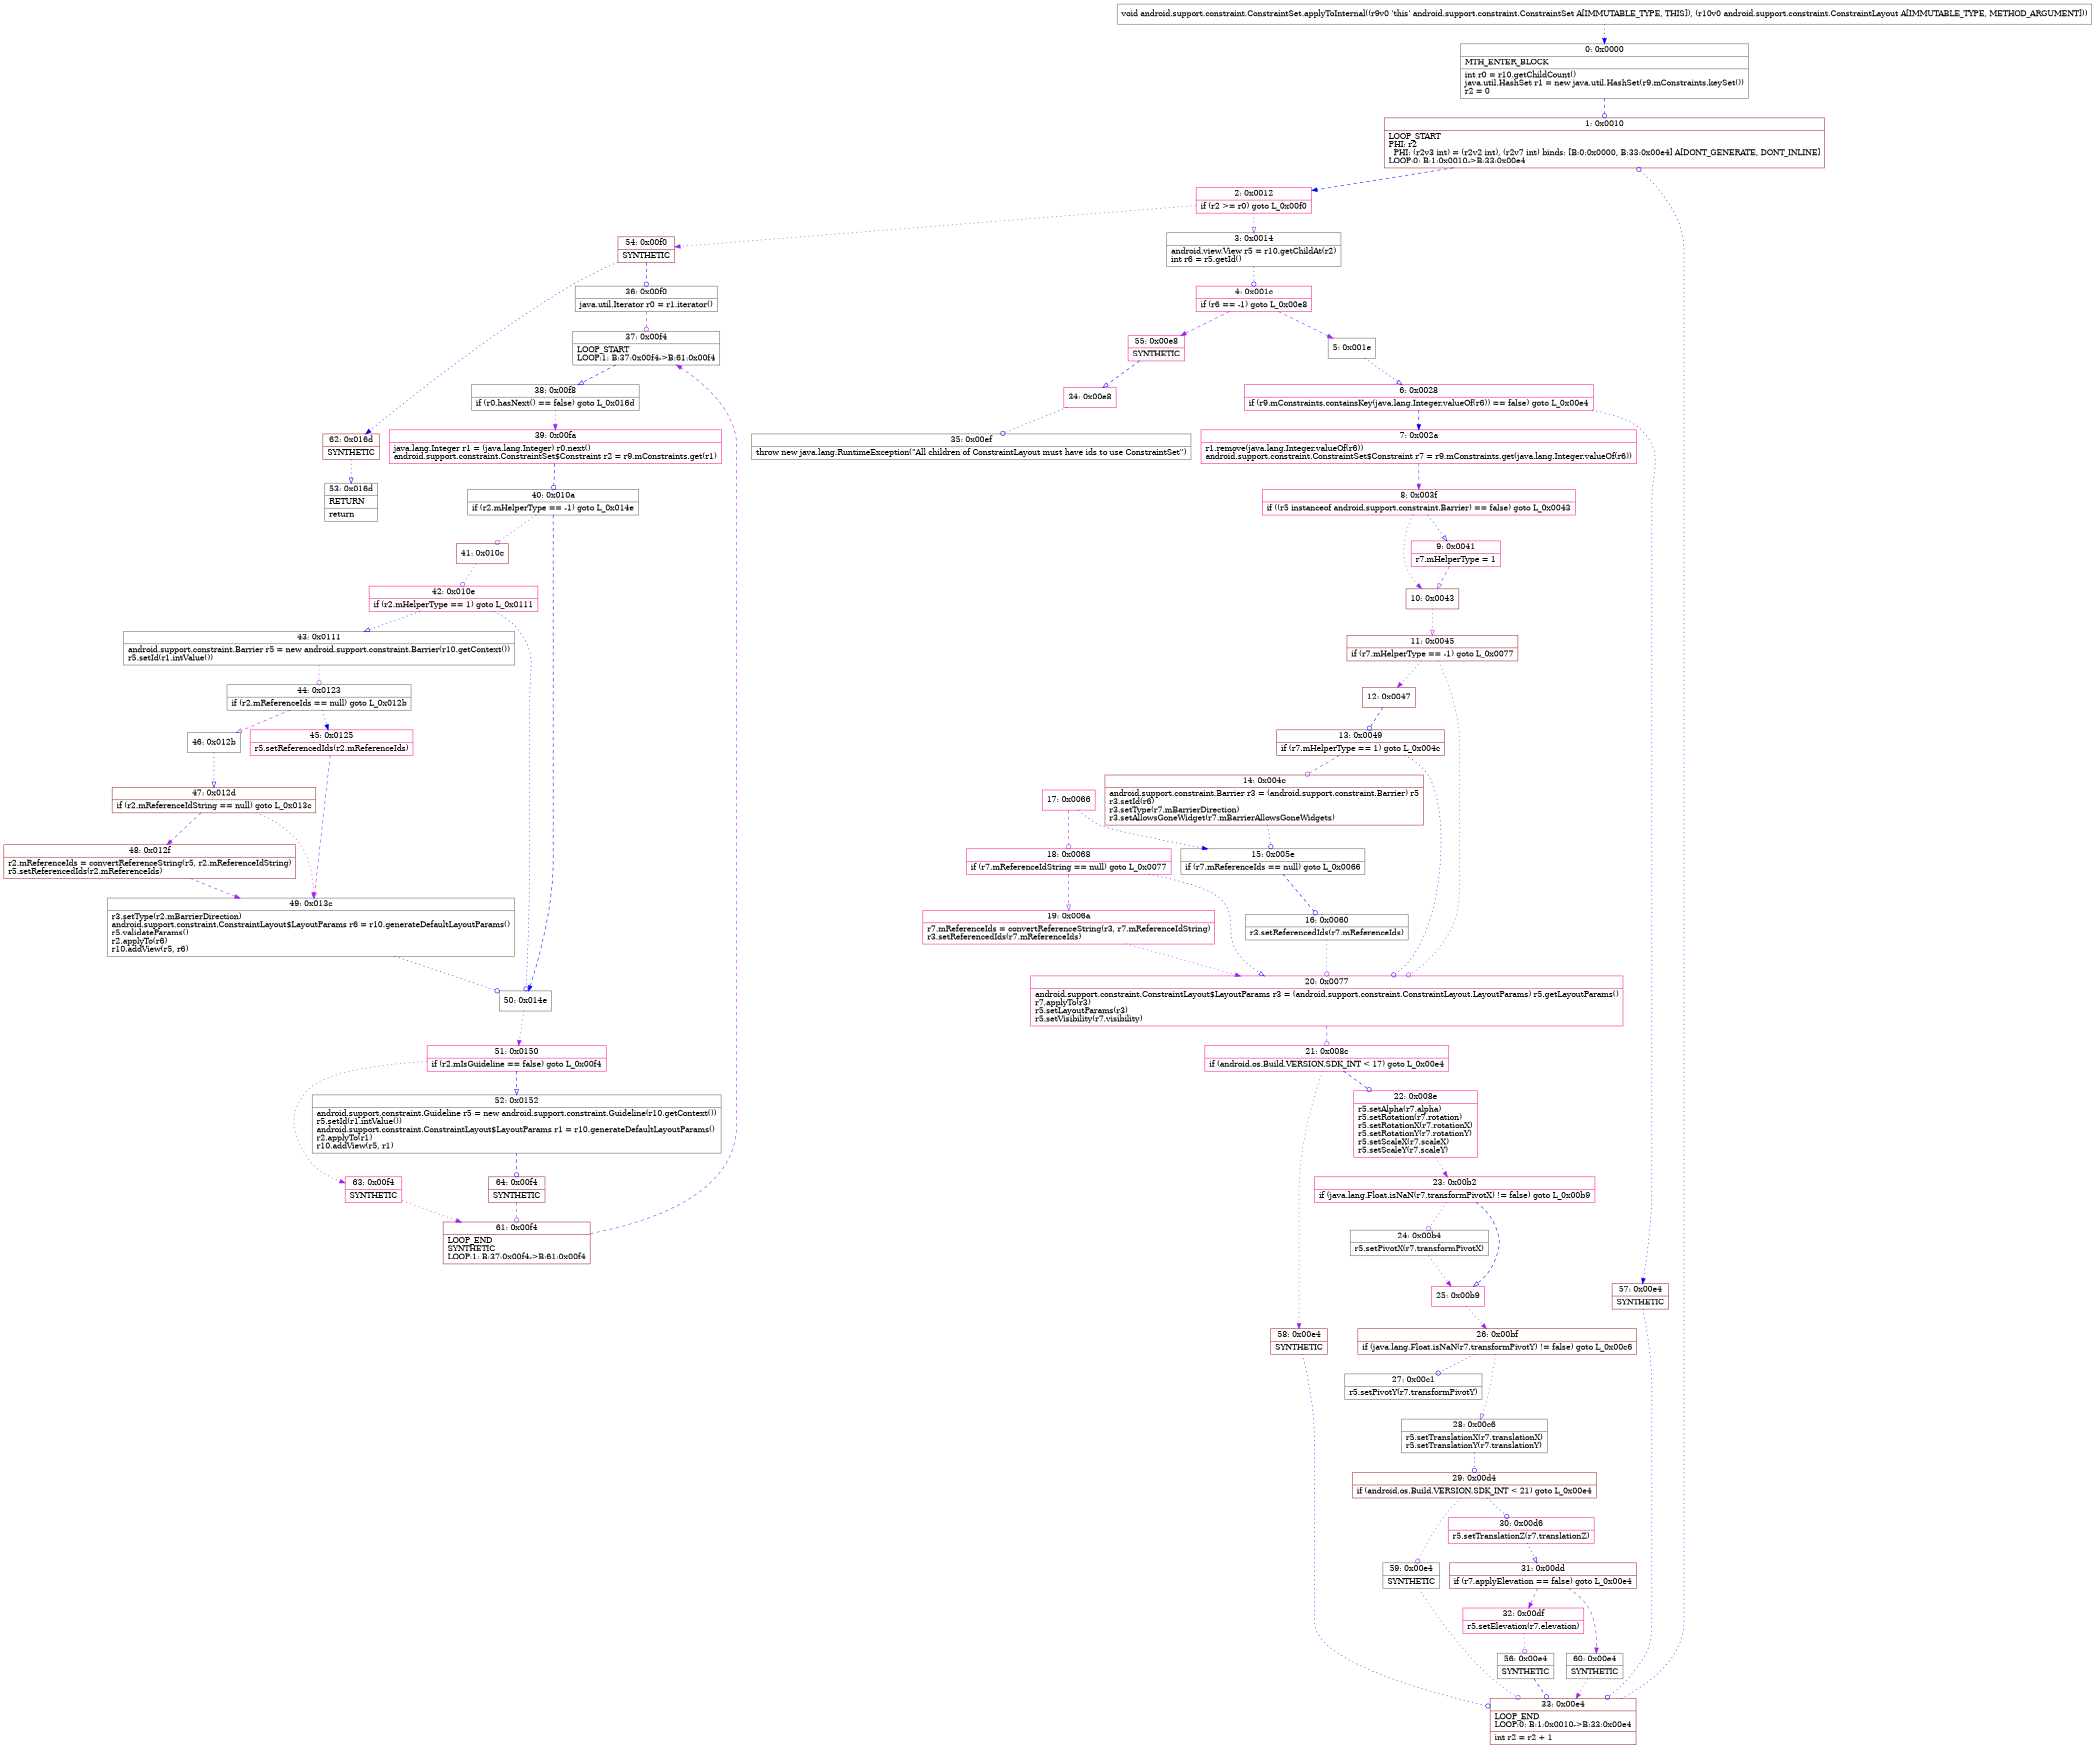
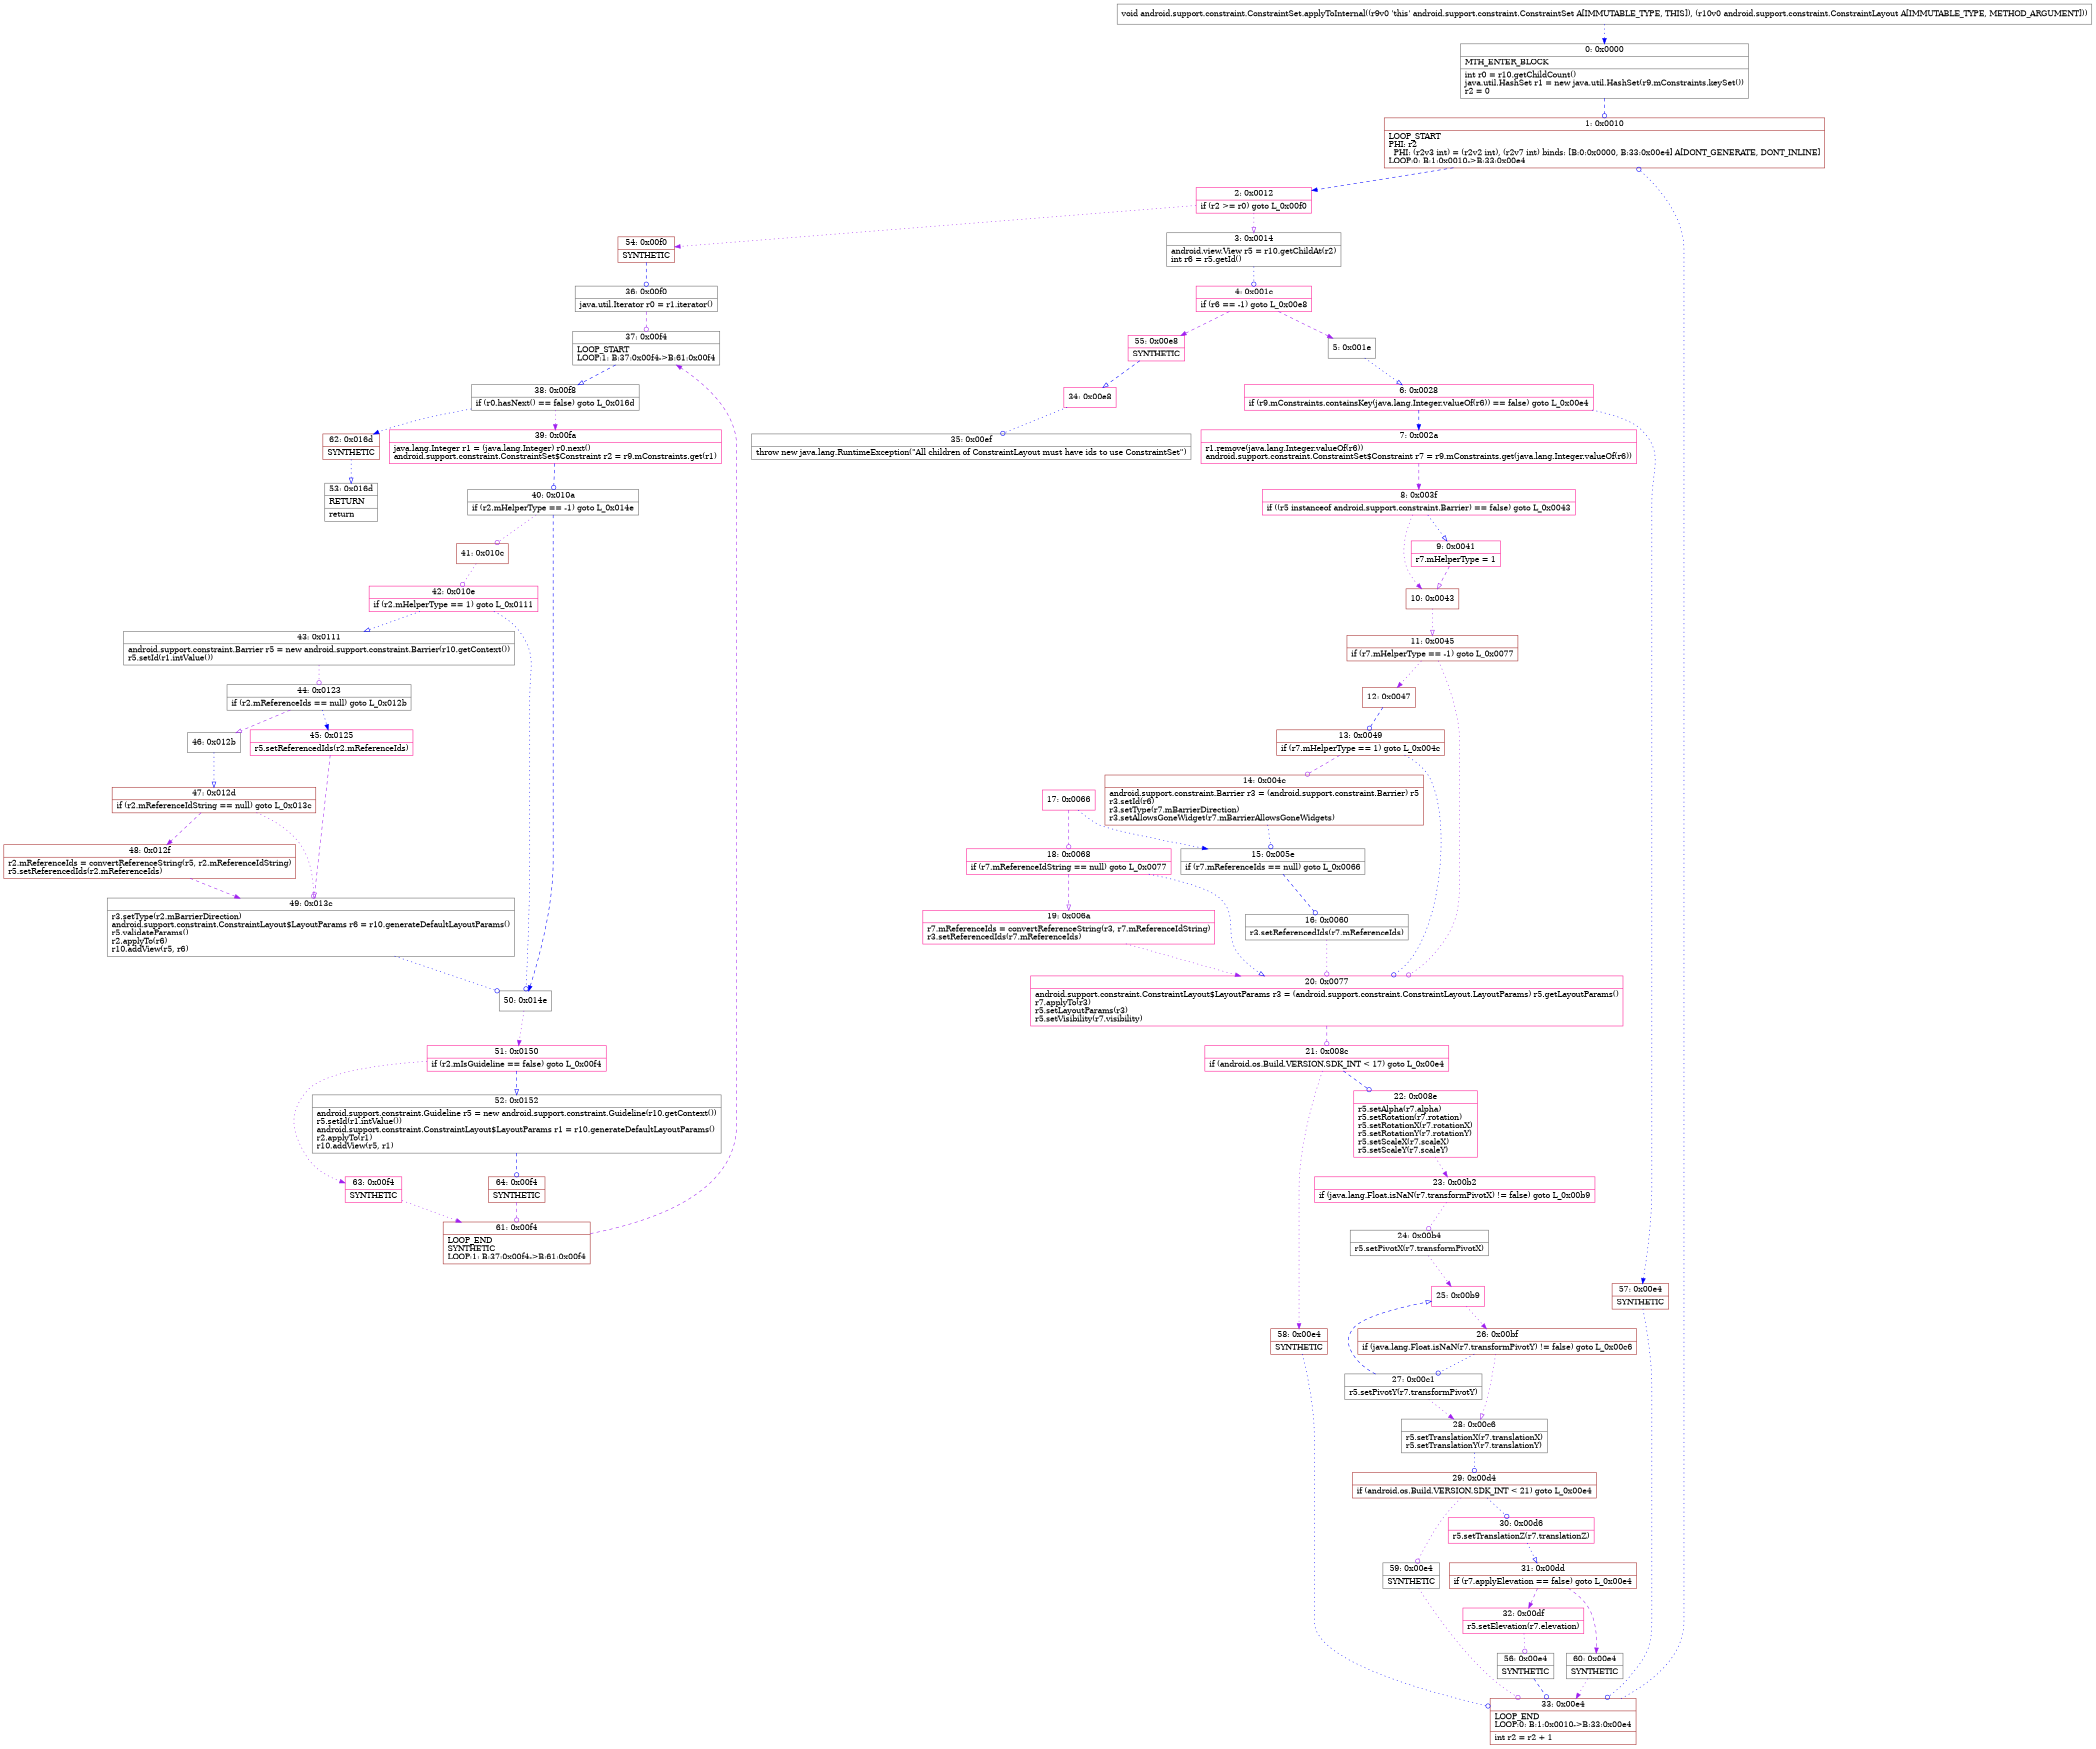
(489, 339) -> (424, 419)
(299, 843) -> (299, 843)
(1499, 1242) -> (1361, 1322)
none -> (1439, 1408)
